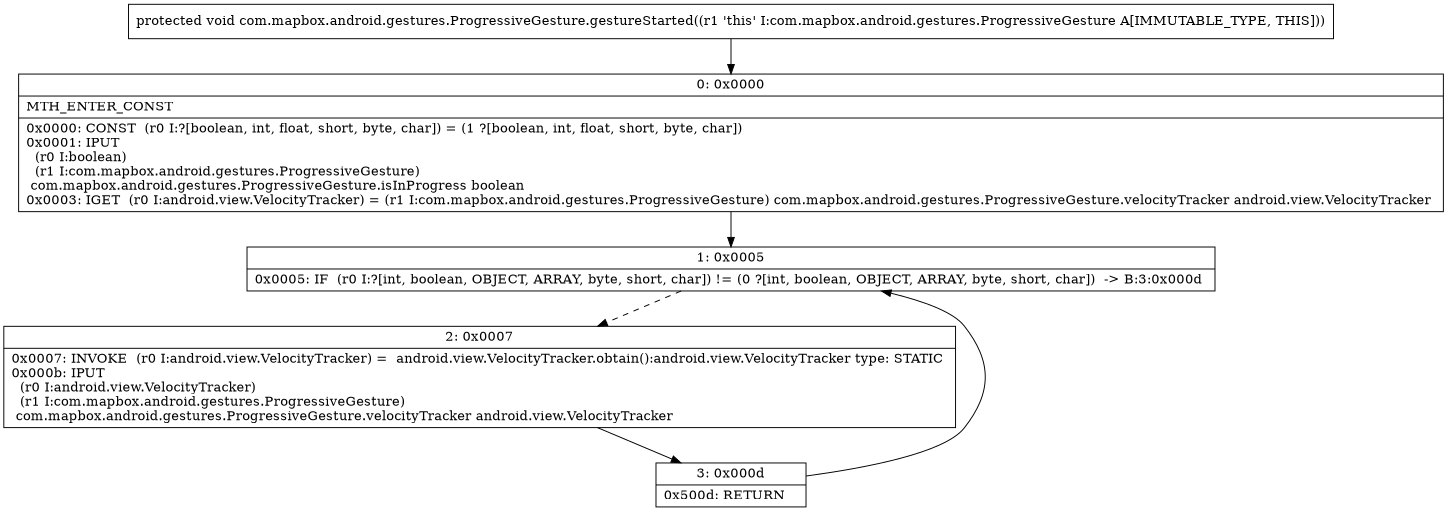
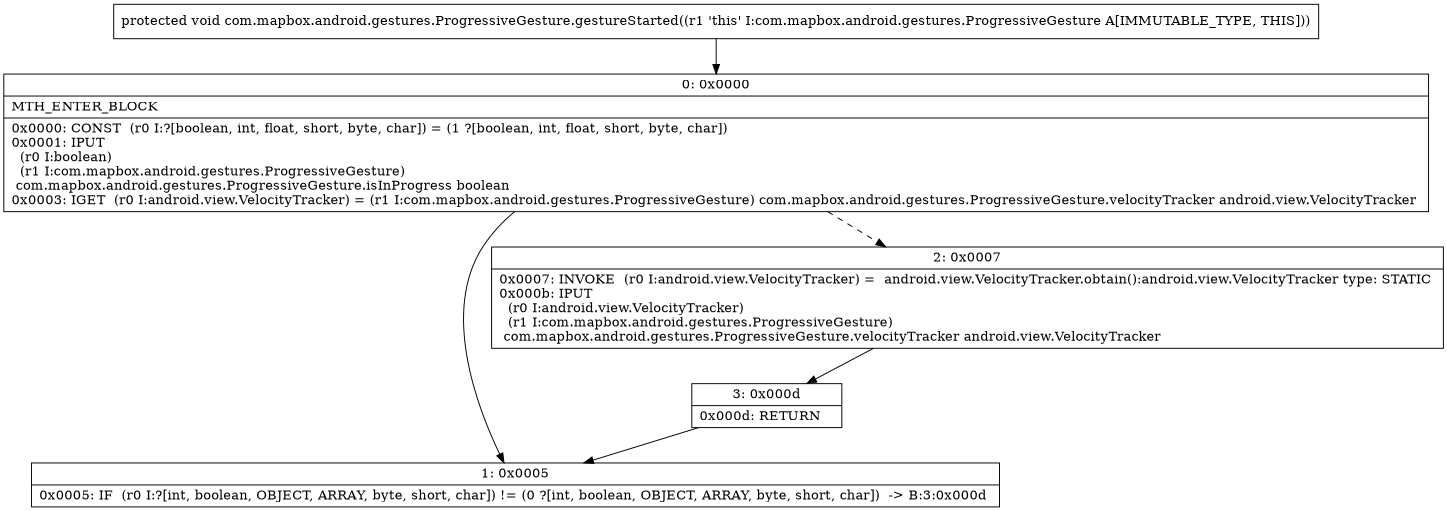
(100, 107) -> (85, 107)
(644, 307) -> (853, 227)
(731, 495) -> (767, 416)
